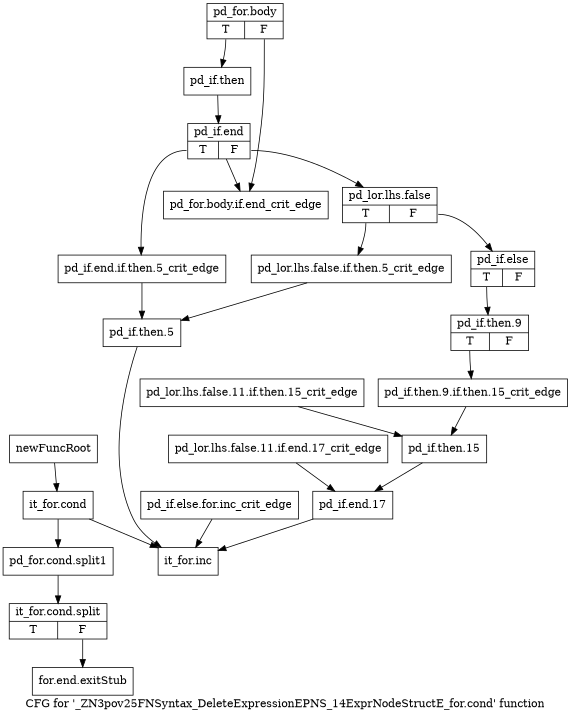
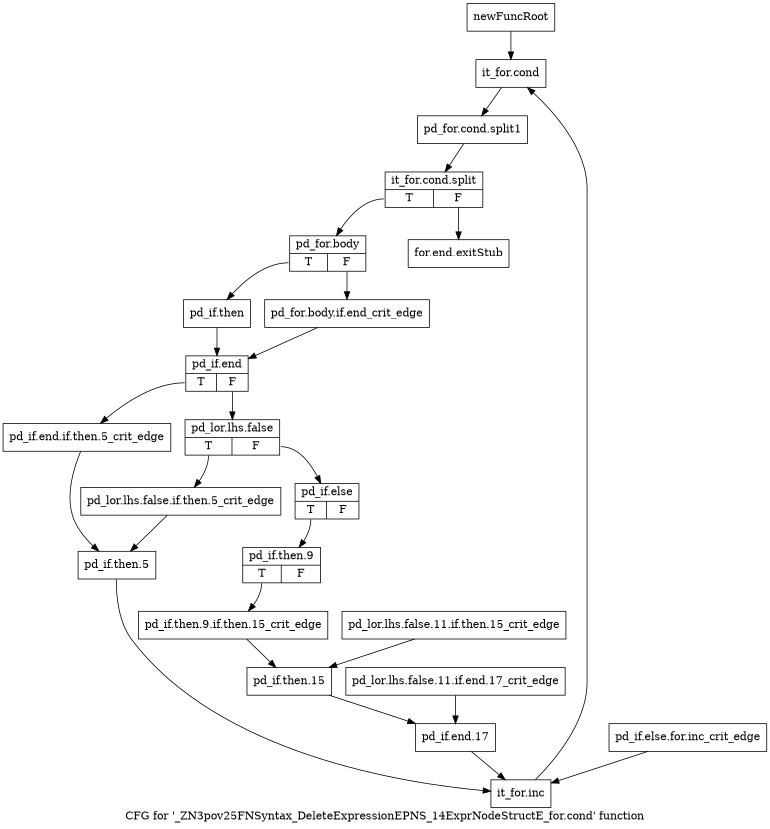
(232, 171) -> (287, 341)
none -> (359, 209)
(120, 532) -> (587, 436)
